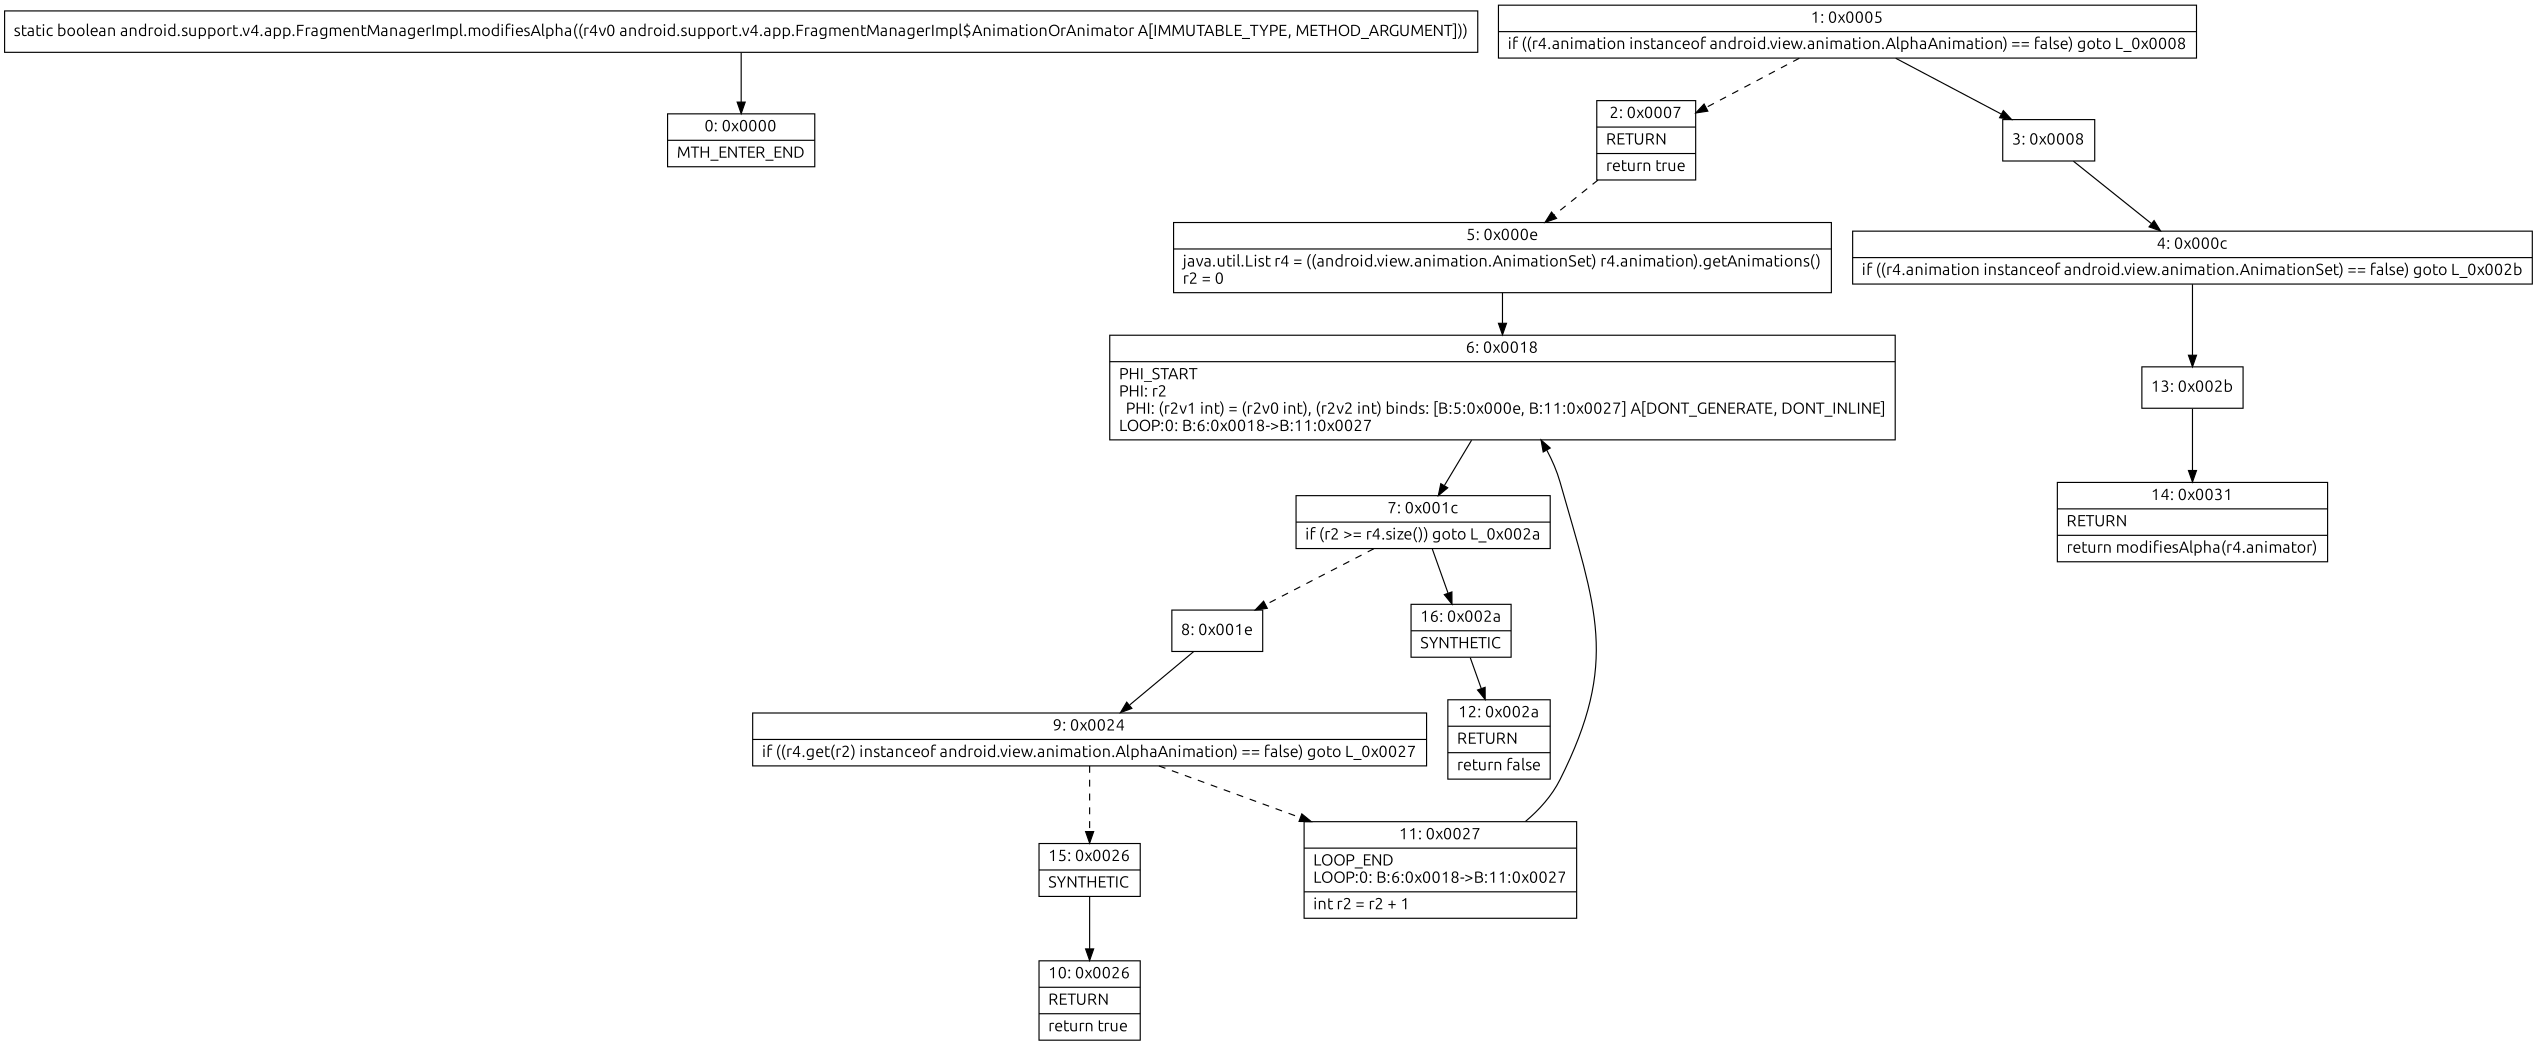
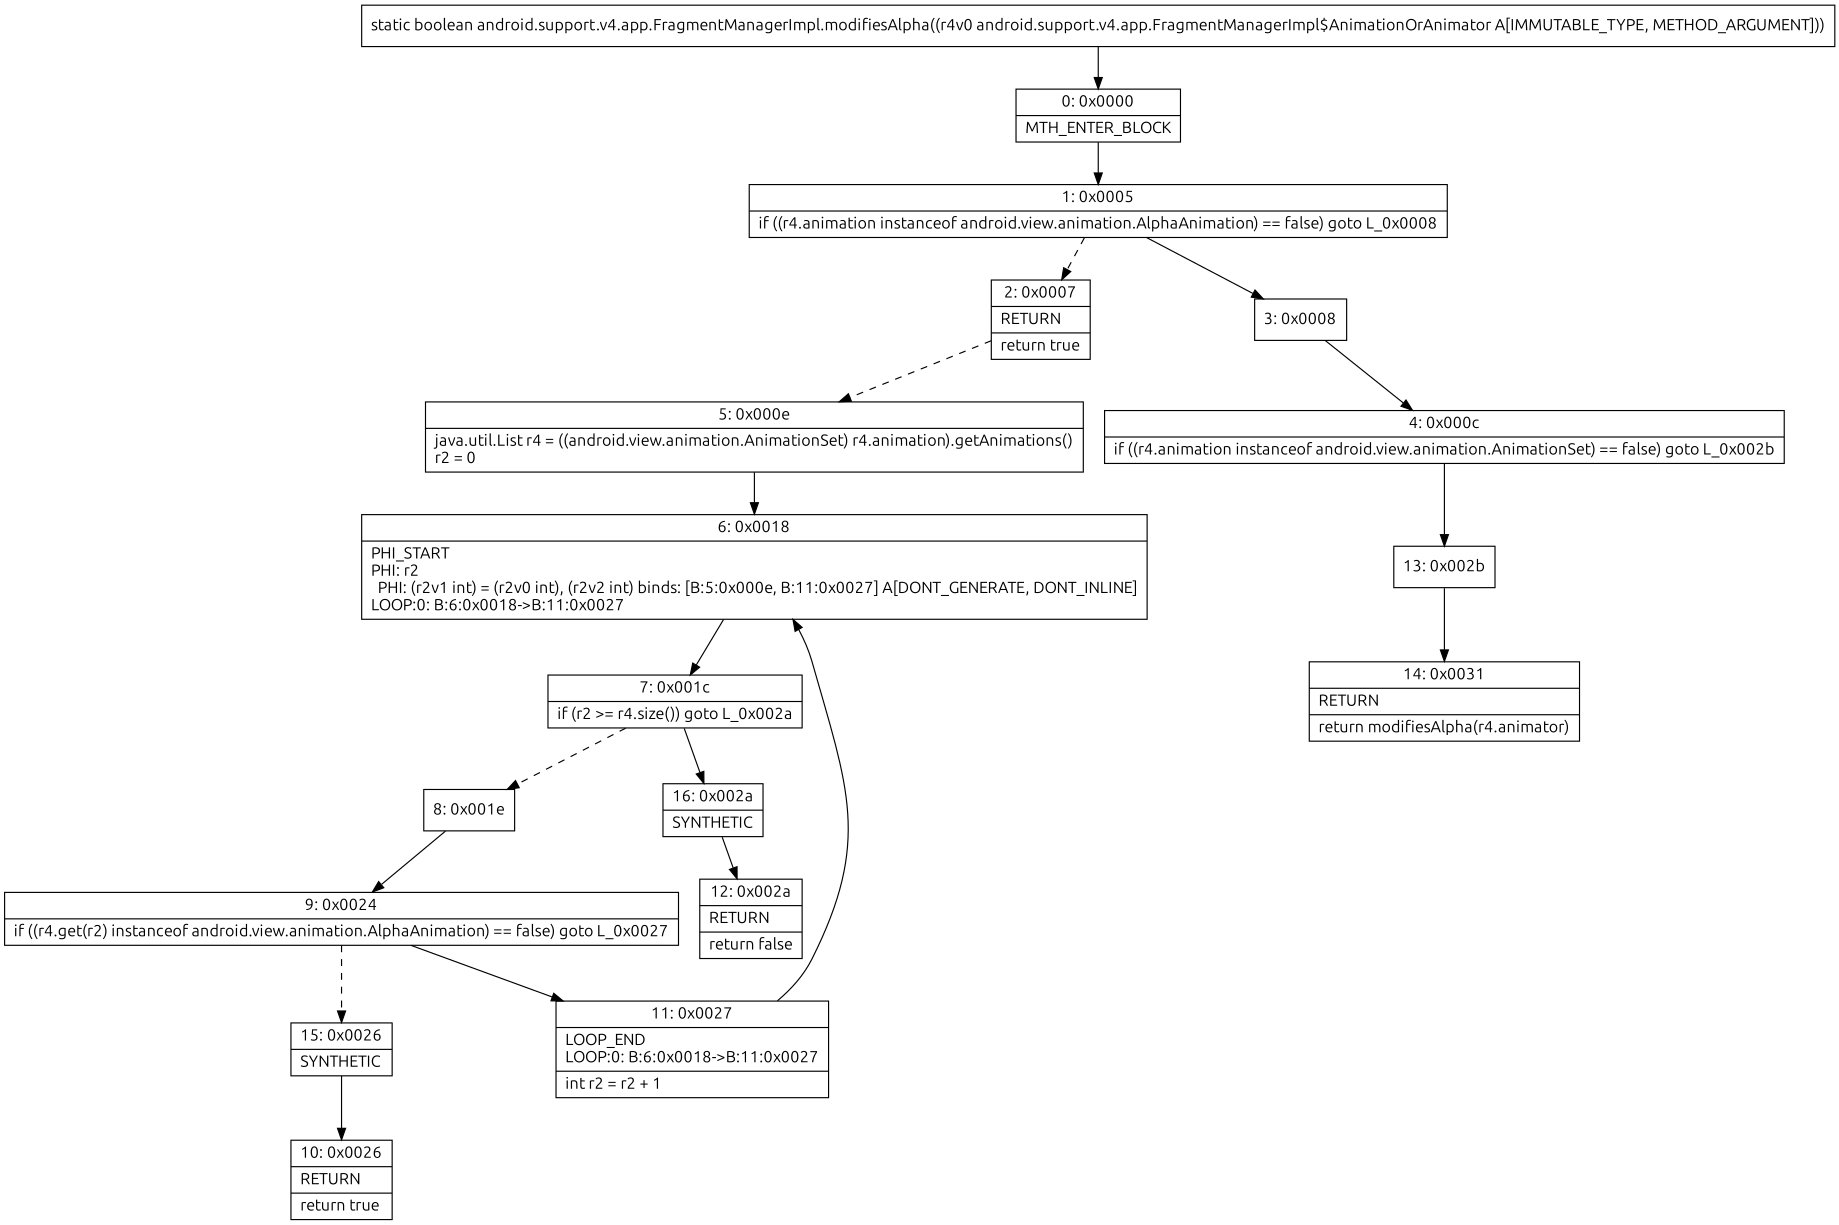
(741, 153) -> (1098, 128)
none -> (1098, 157)
(1230, 792) -> (482, 971)
